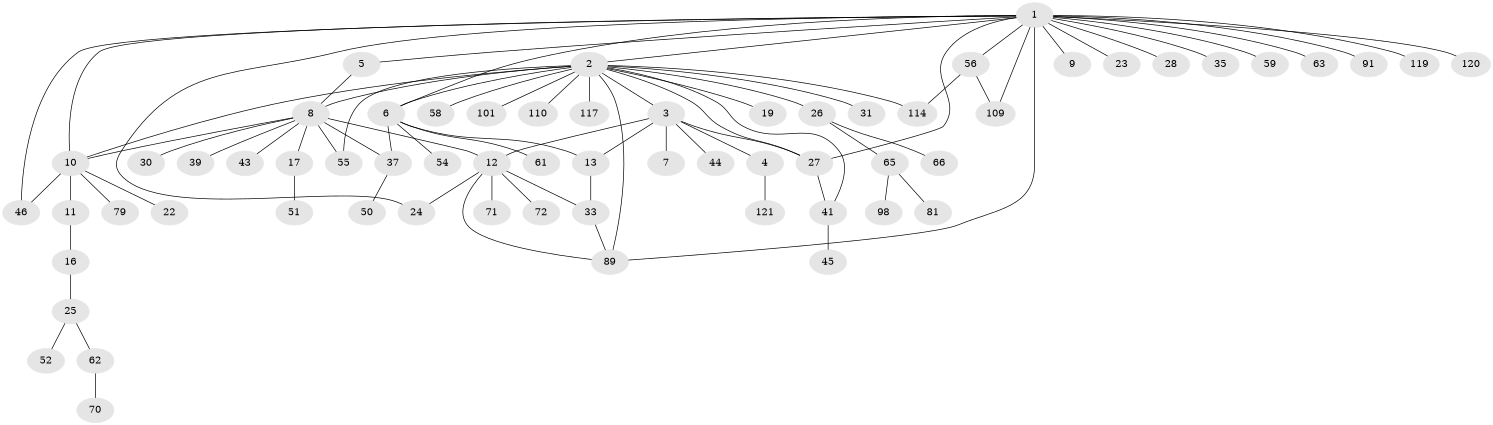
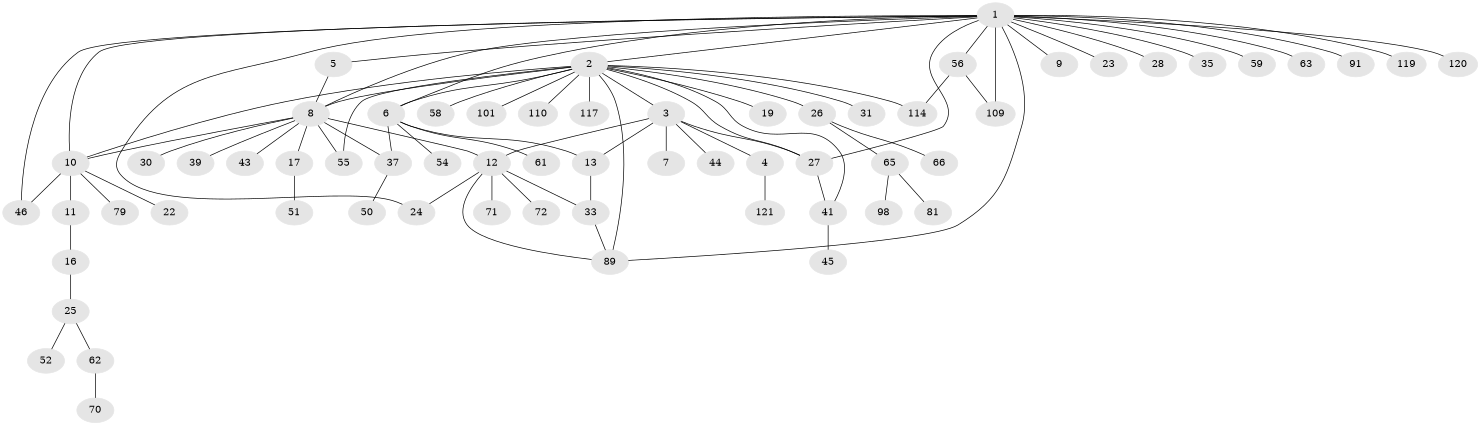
none -> (646, 33)
